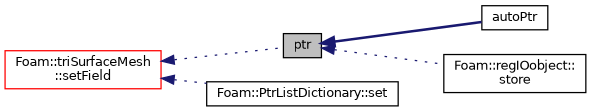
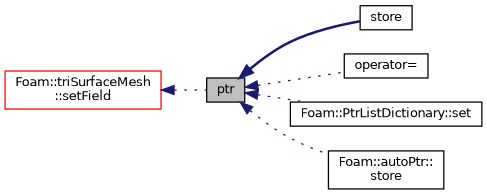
(515, 18) -> (386, 18)
none -> (386, 66)
(515, 74) -> (386, 170)
(190, 82) -> (282, 98)
